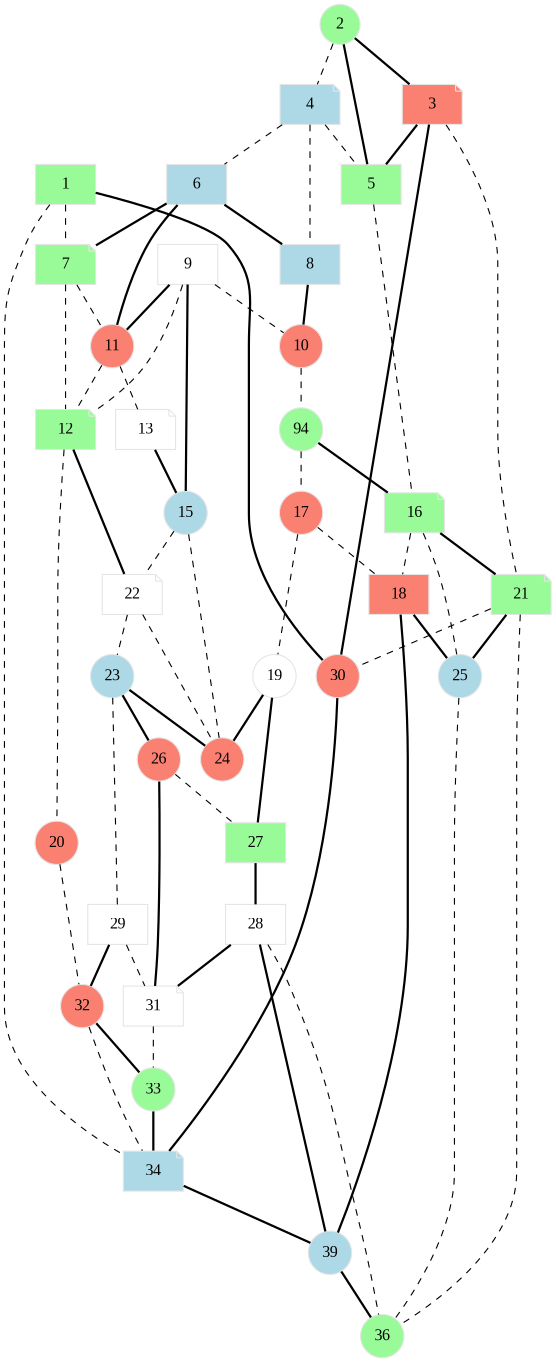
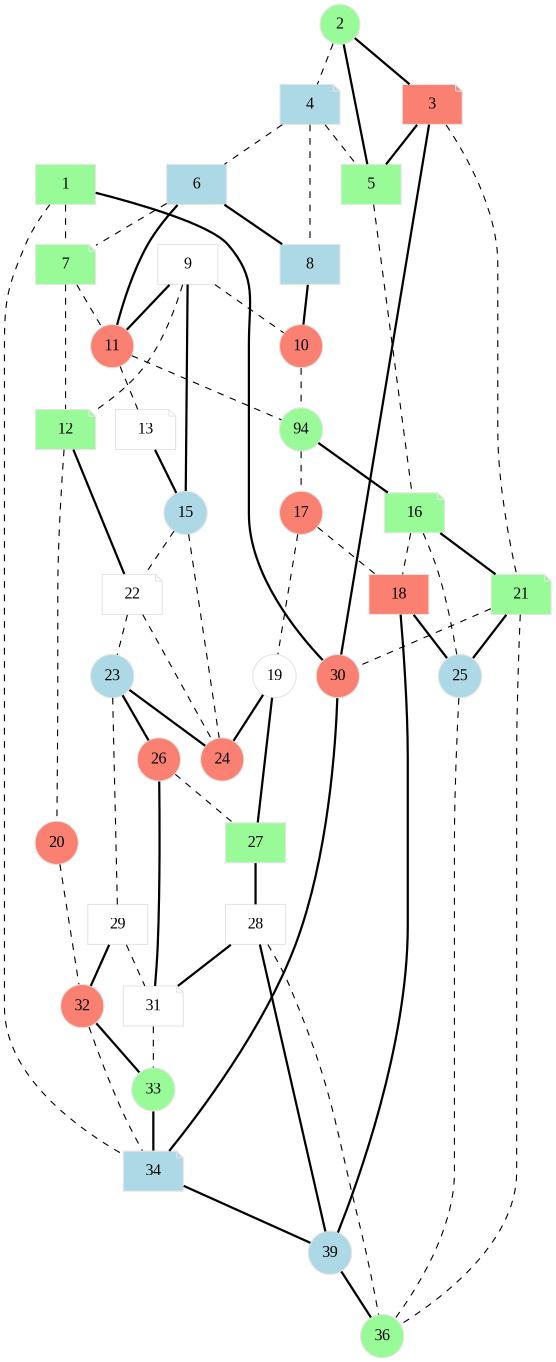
(131, 224) -> (131, 224)
(89, 387) -> (207, 388)
